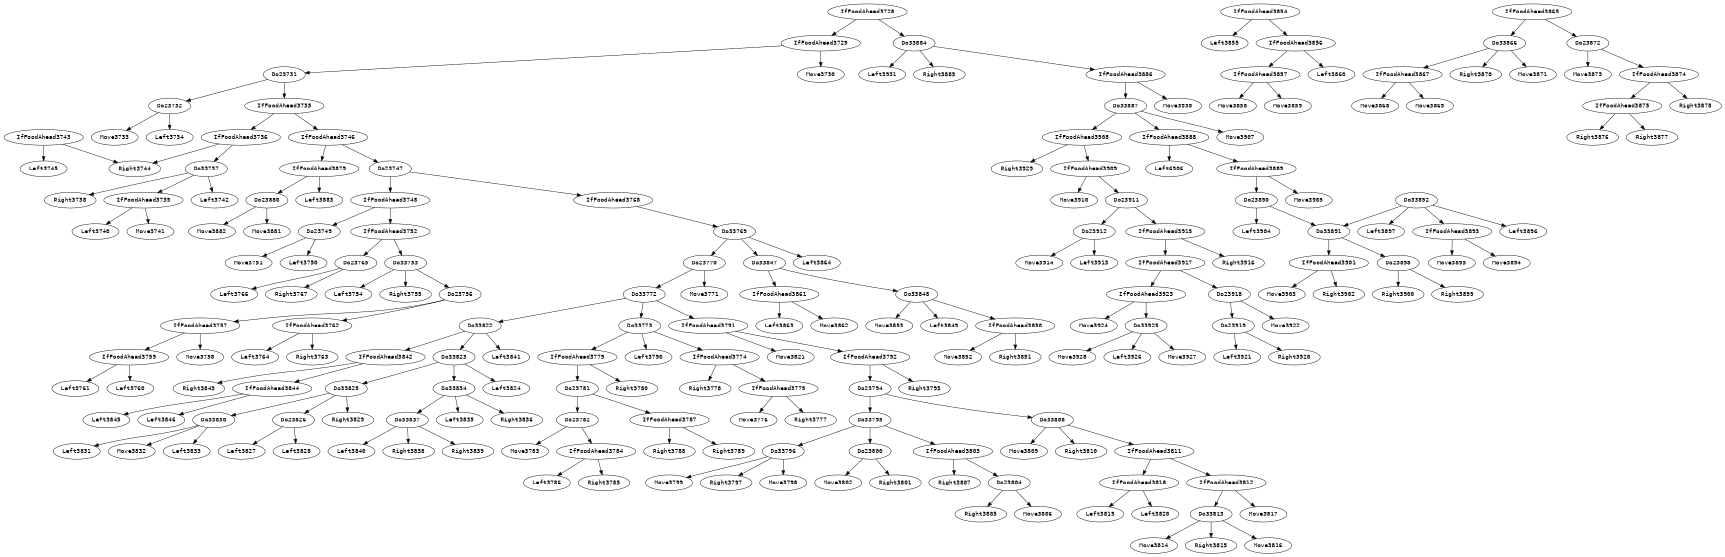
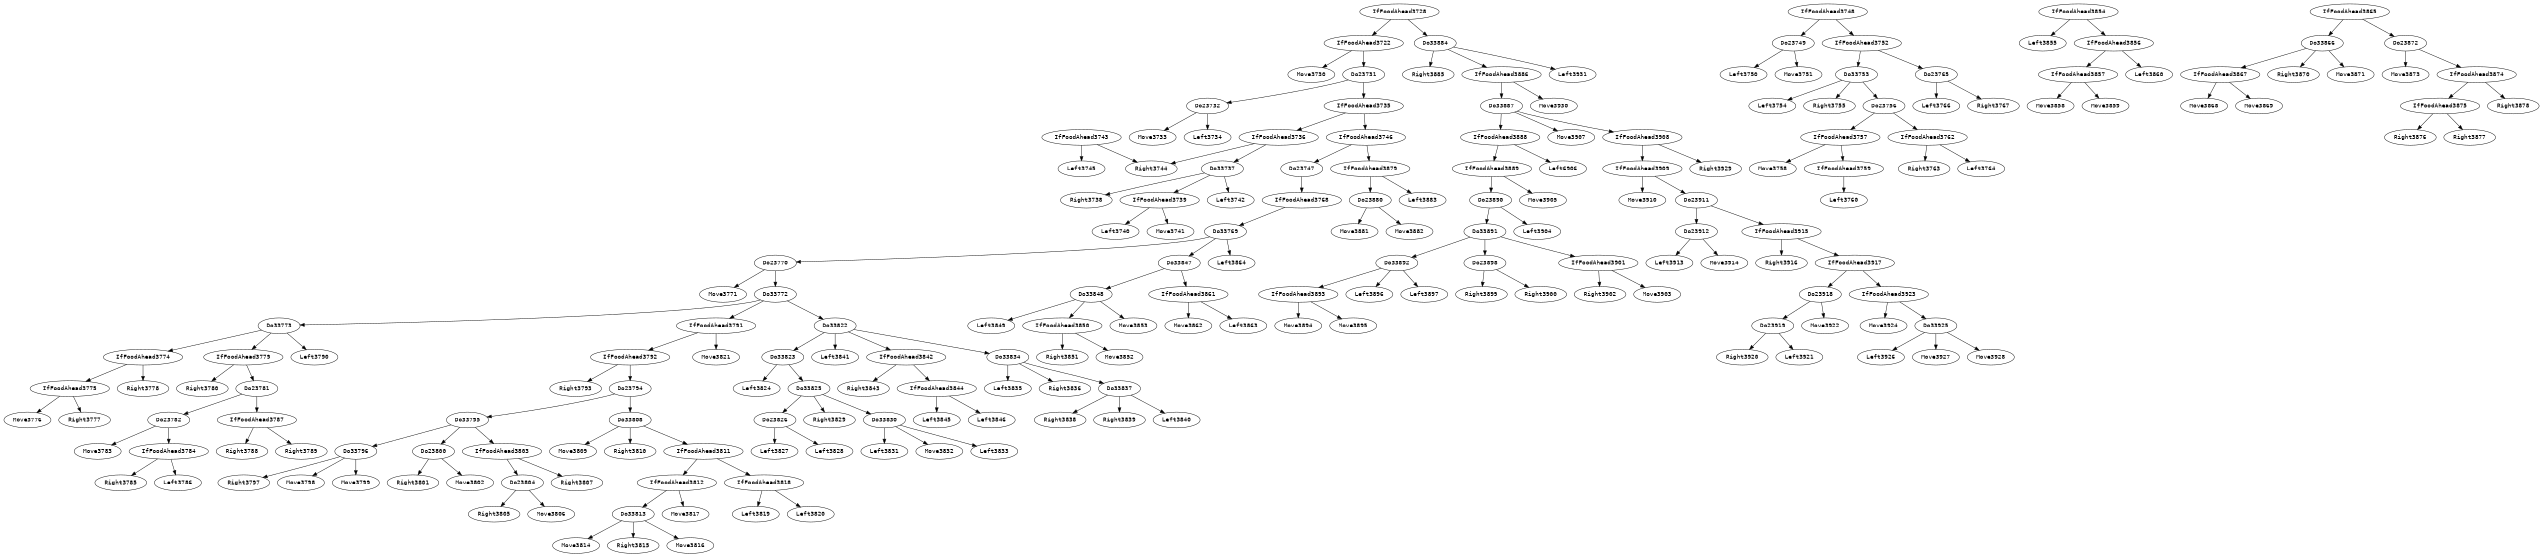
(821, 43) -> (1364, 43)
(390, 182) -> none
(1375, 215) -> (1443, 247)
(454, 371) -> (919, 341)
(75, 389) -> none
